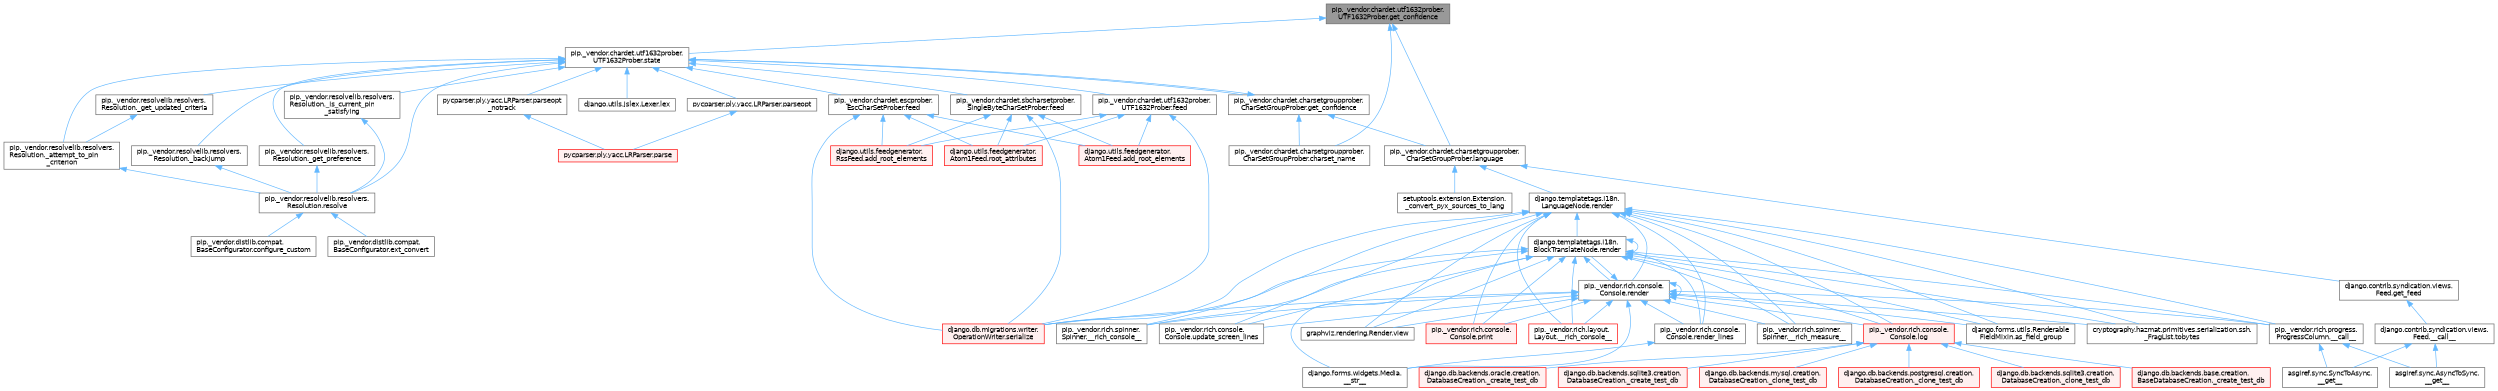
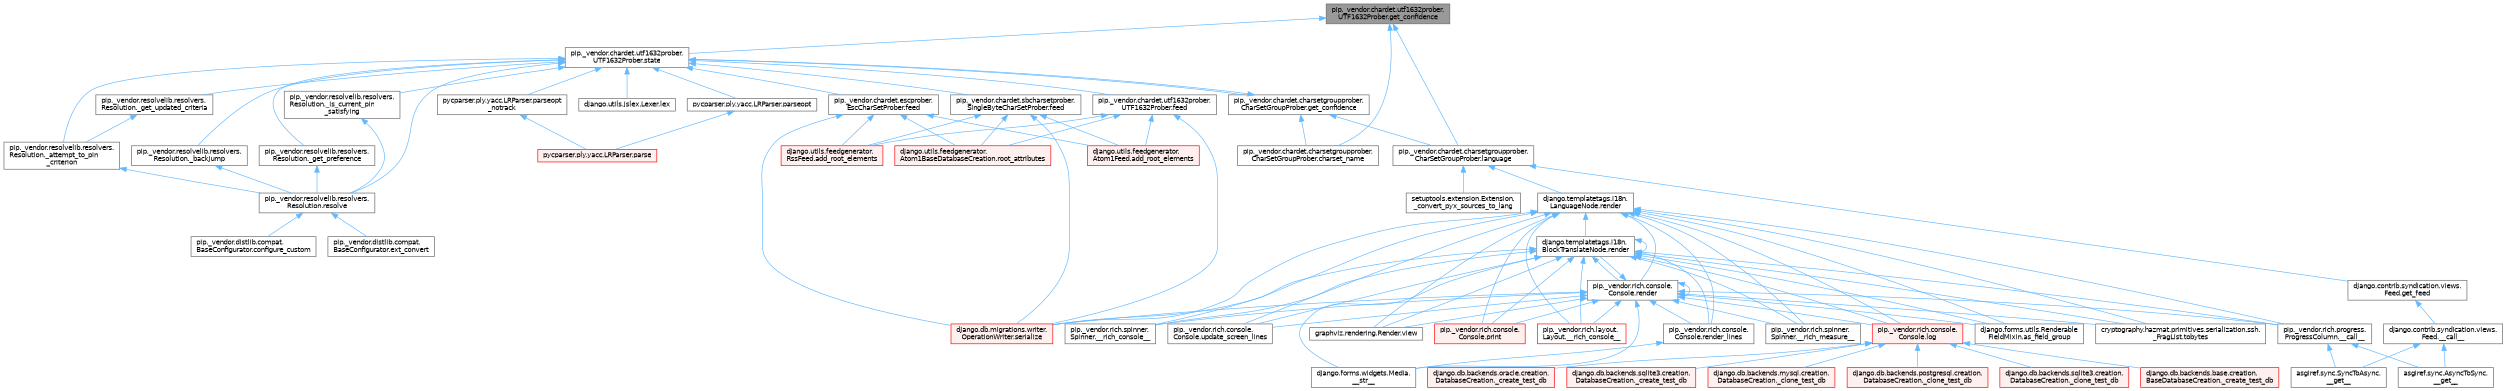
(993, 156) -> (973, 156)
